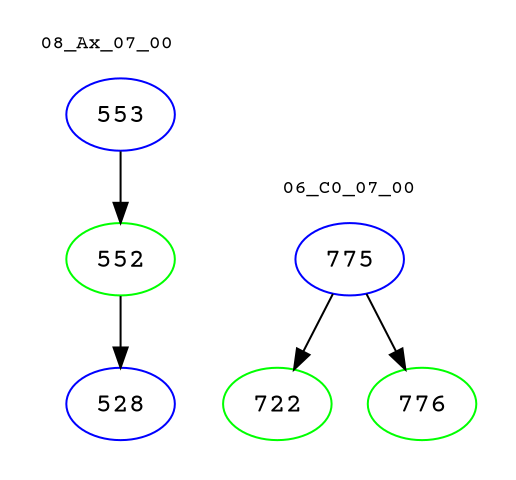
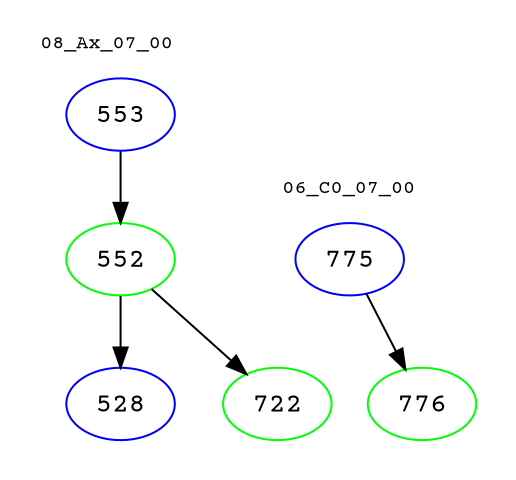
(318, 323) -> (177, 312)
